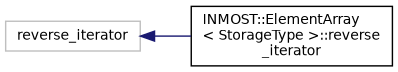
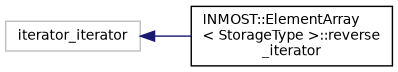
(73, 36) -> (73, 36)
